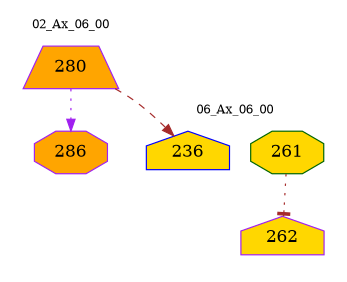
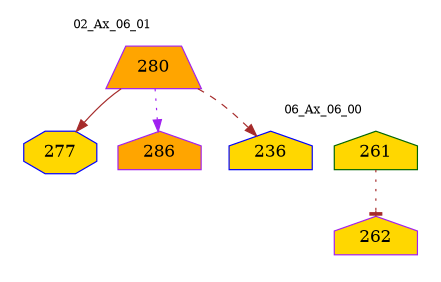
(71, 25) -> (112, 25)
none -> (60, 152)
(71, 152) -> (160, 152)
(287, 152) -> (376, 152)
